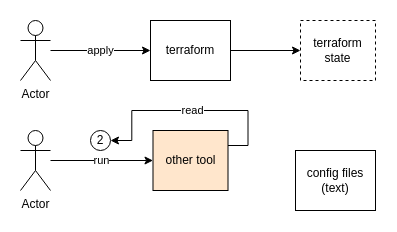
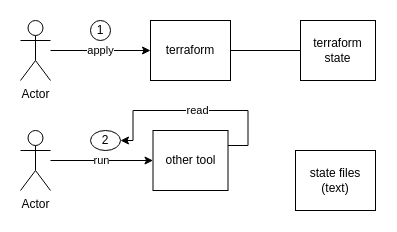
none -> (101, 31)
(292, 51) -> (296, 51)
(338, 51) -> (338, 51)
(101, 141) -> (106, 141)
(191, 161) -> (191, 161)
(336, 181) -> (336, 181)
